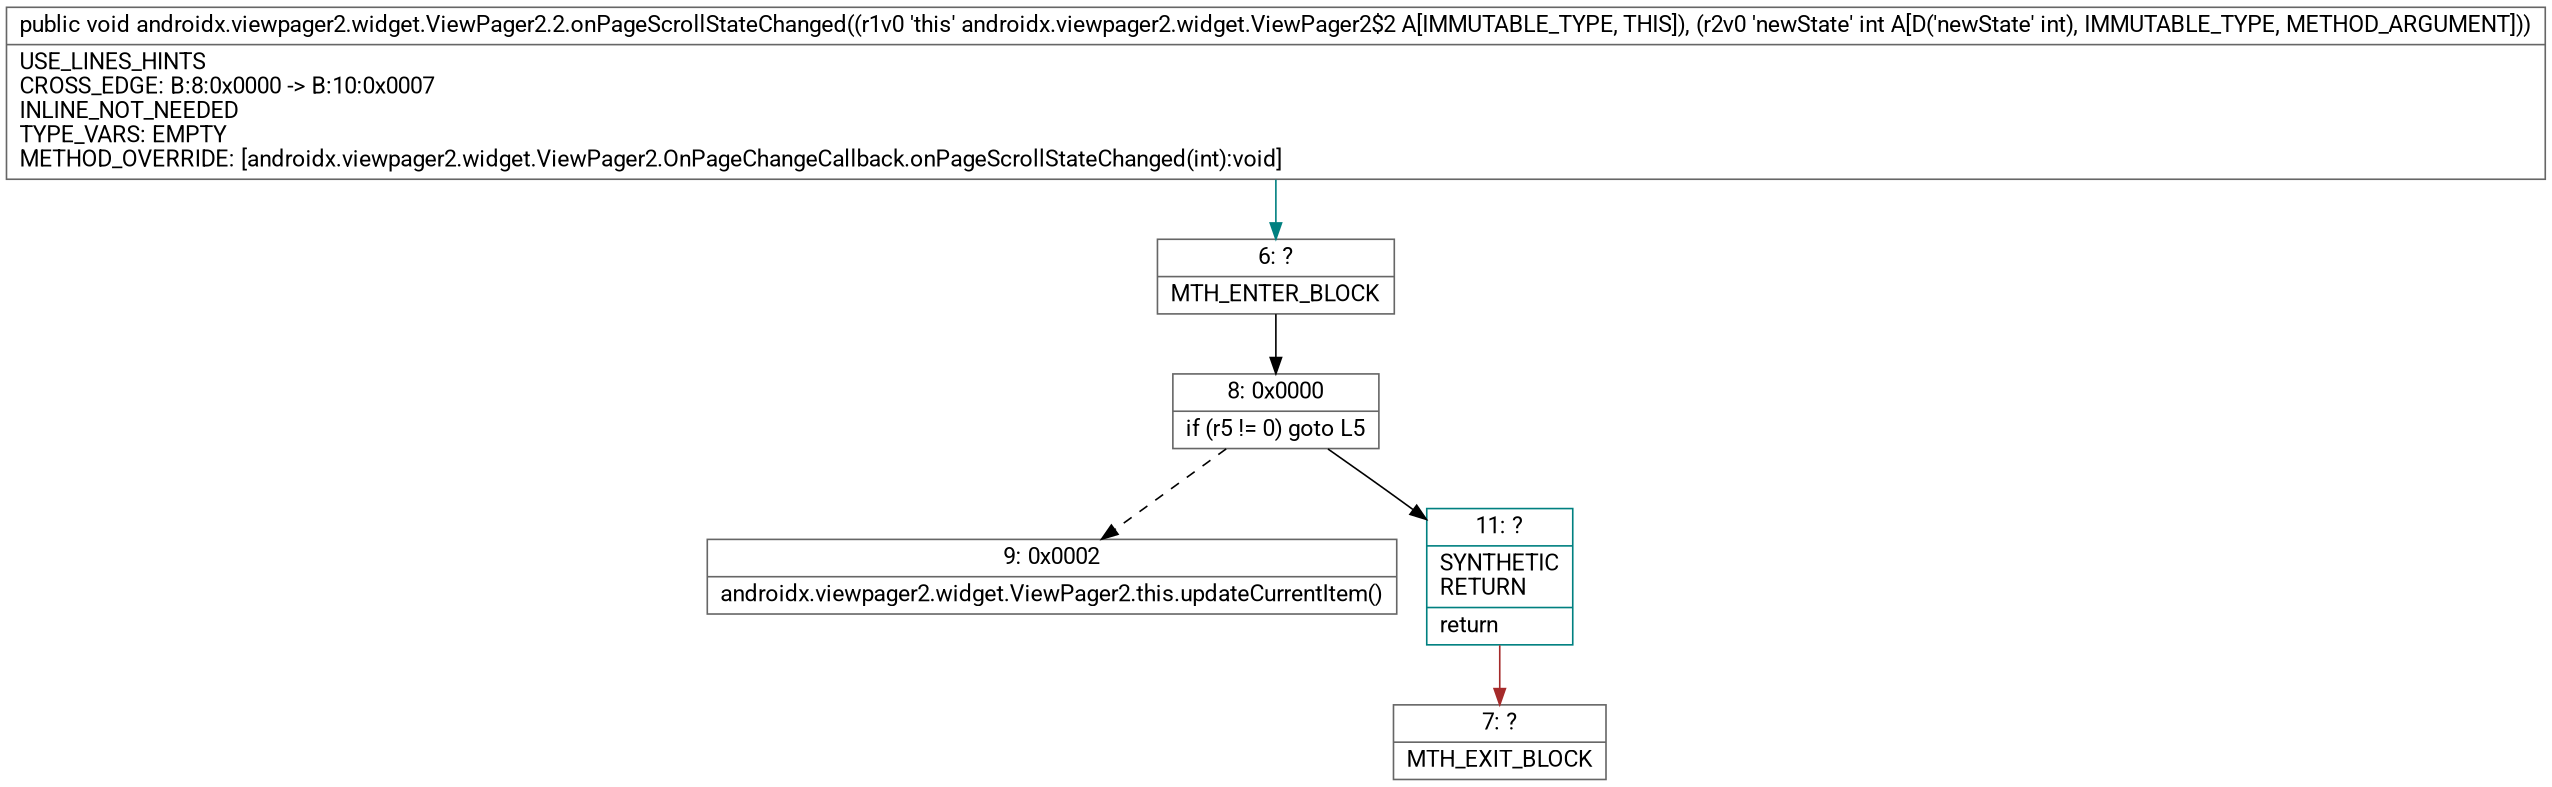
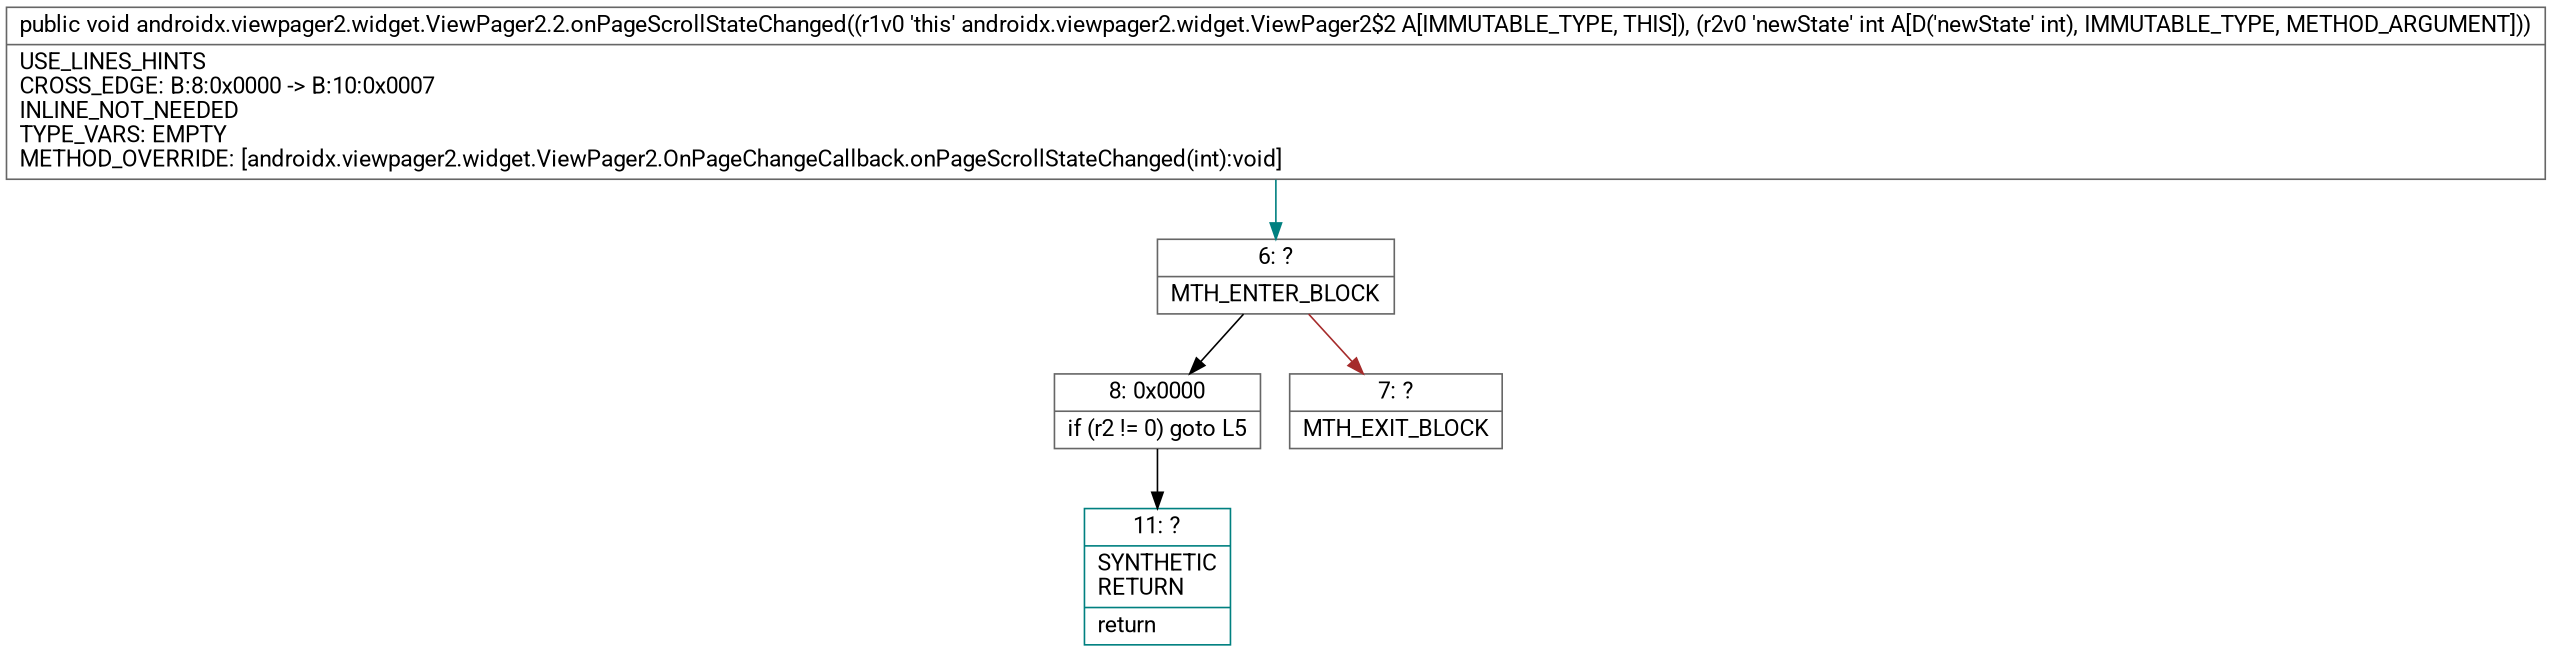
(1276, 429) -> (1157, 429)
(1052, 577) -> none
(1500, 667) -> (1330, 338)
